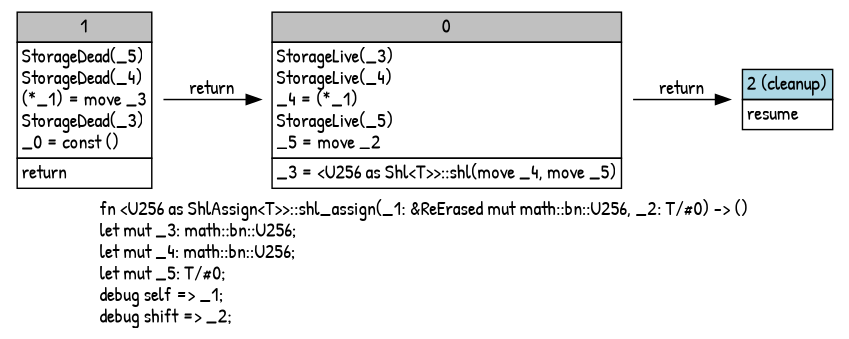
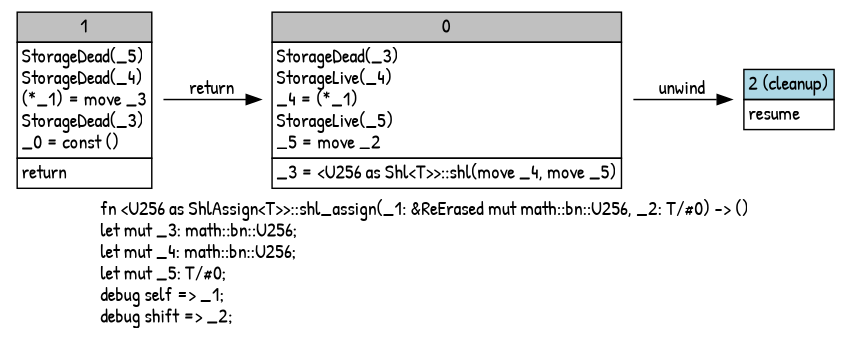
(335, 57) -> (338, 57)
(682, 89) -> (682, 89)
